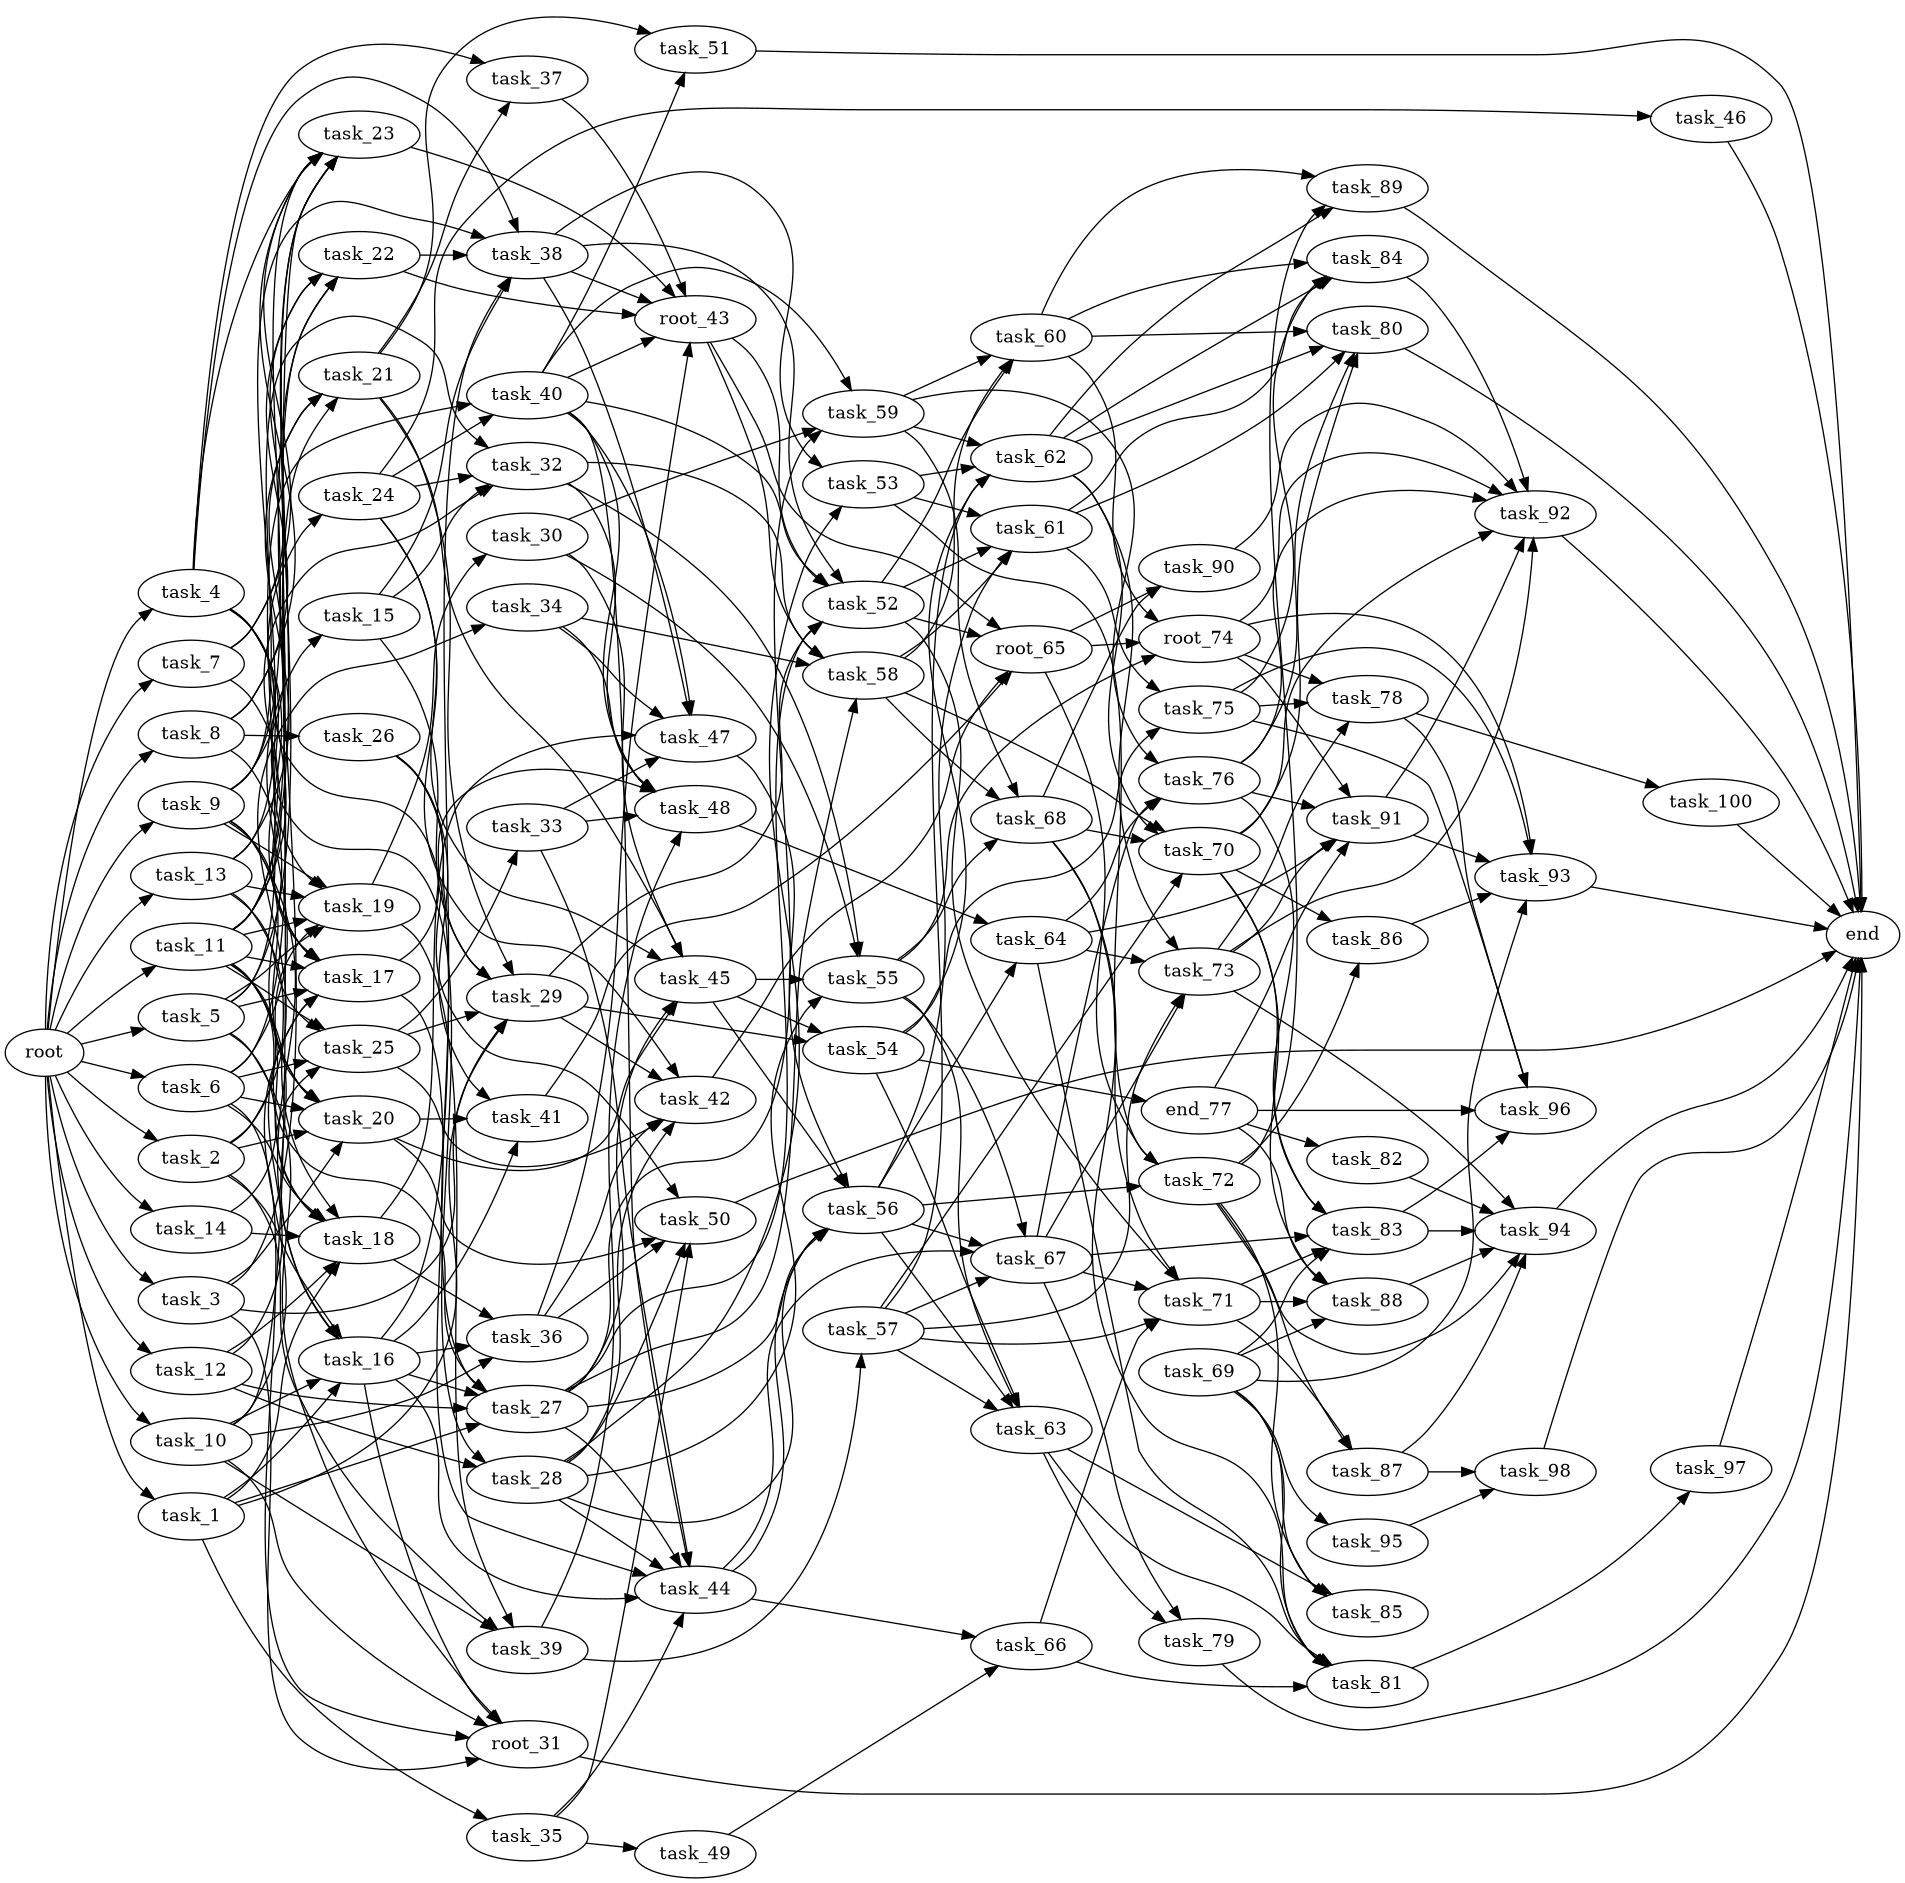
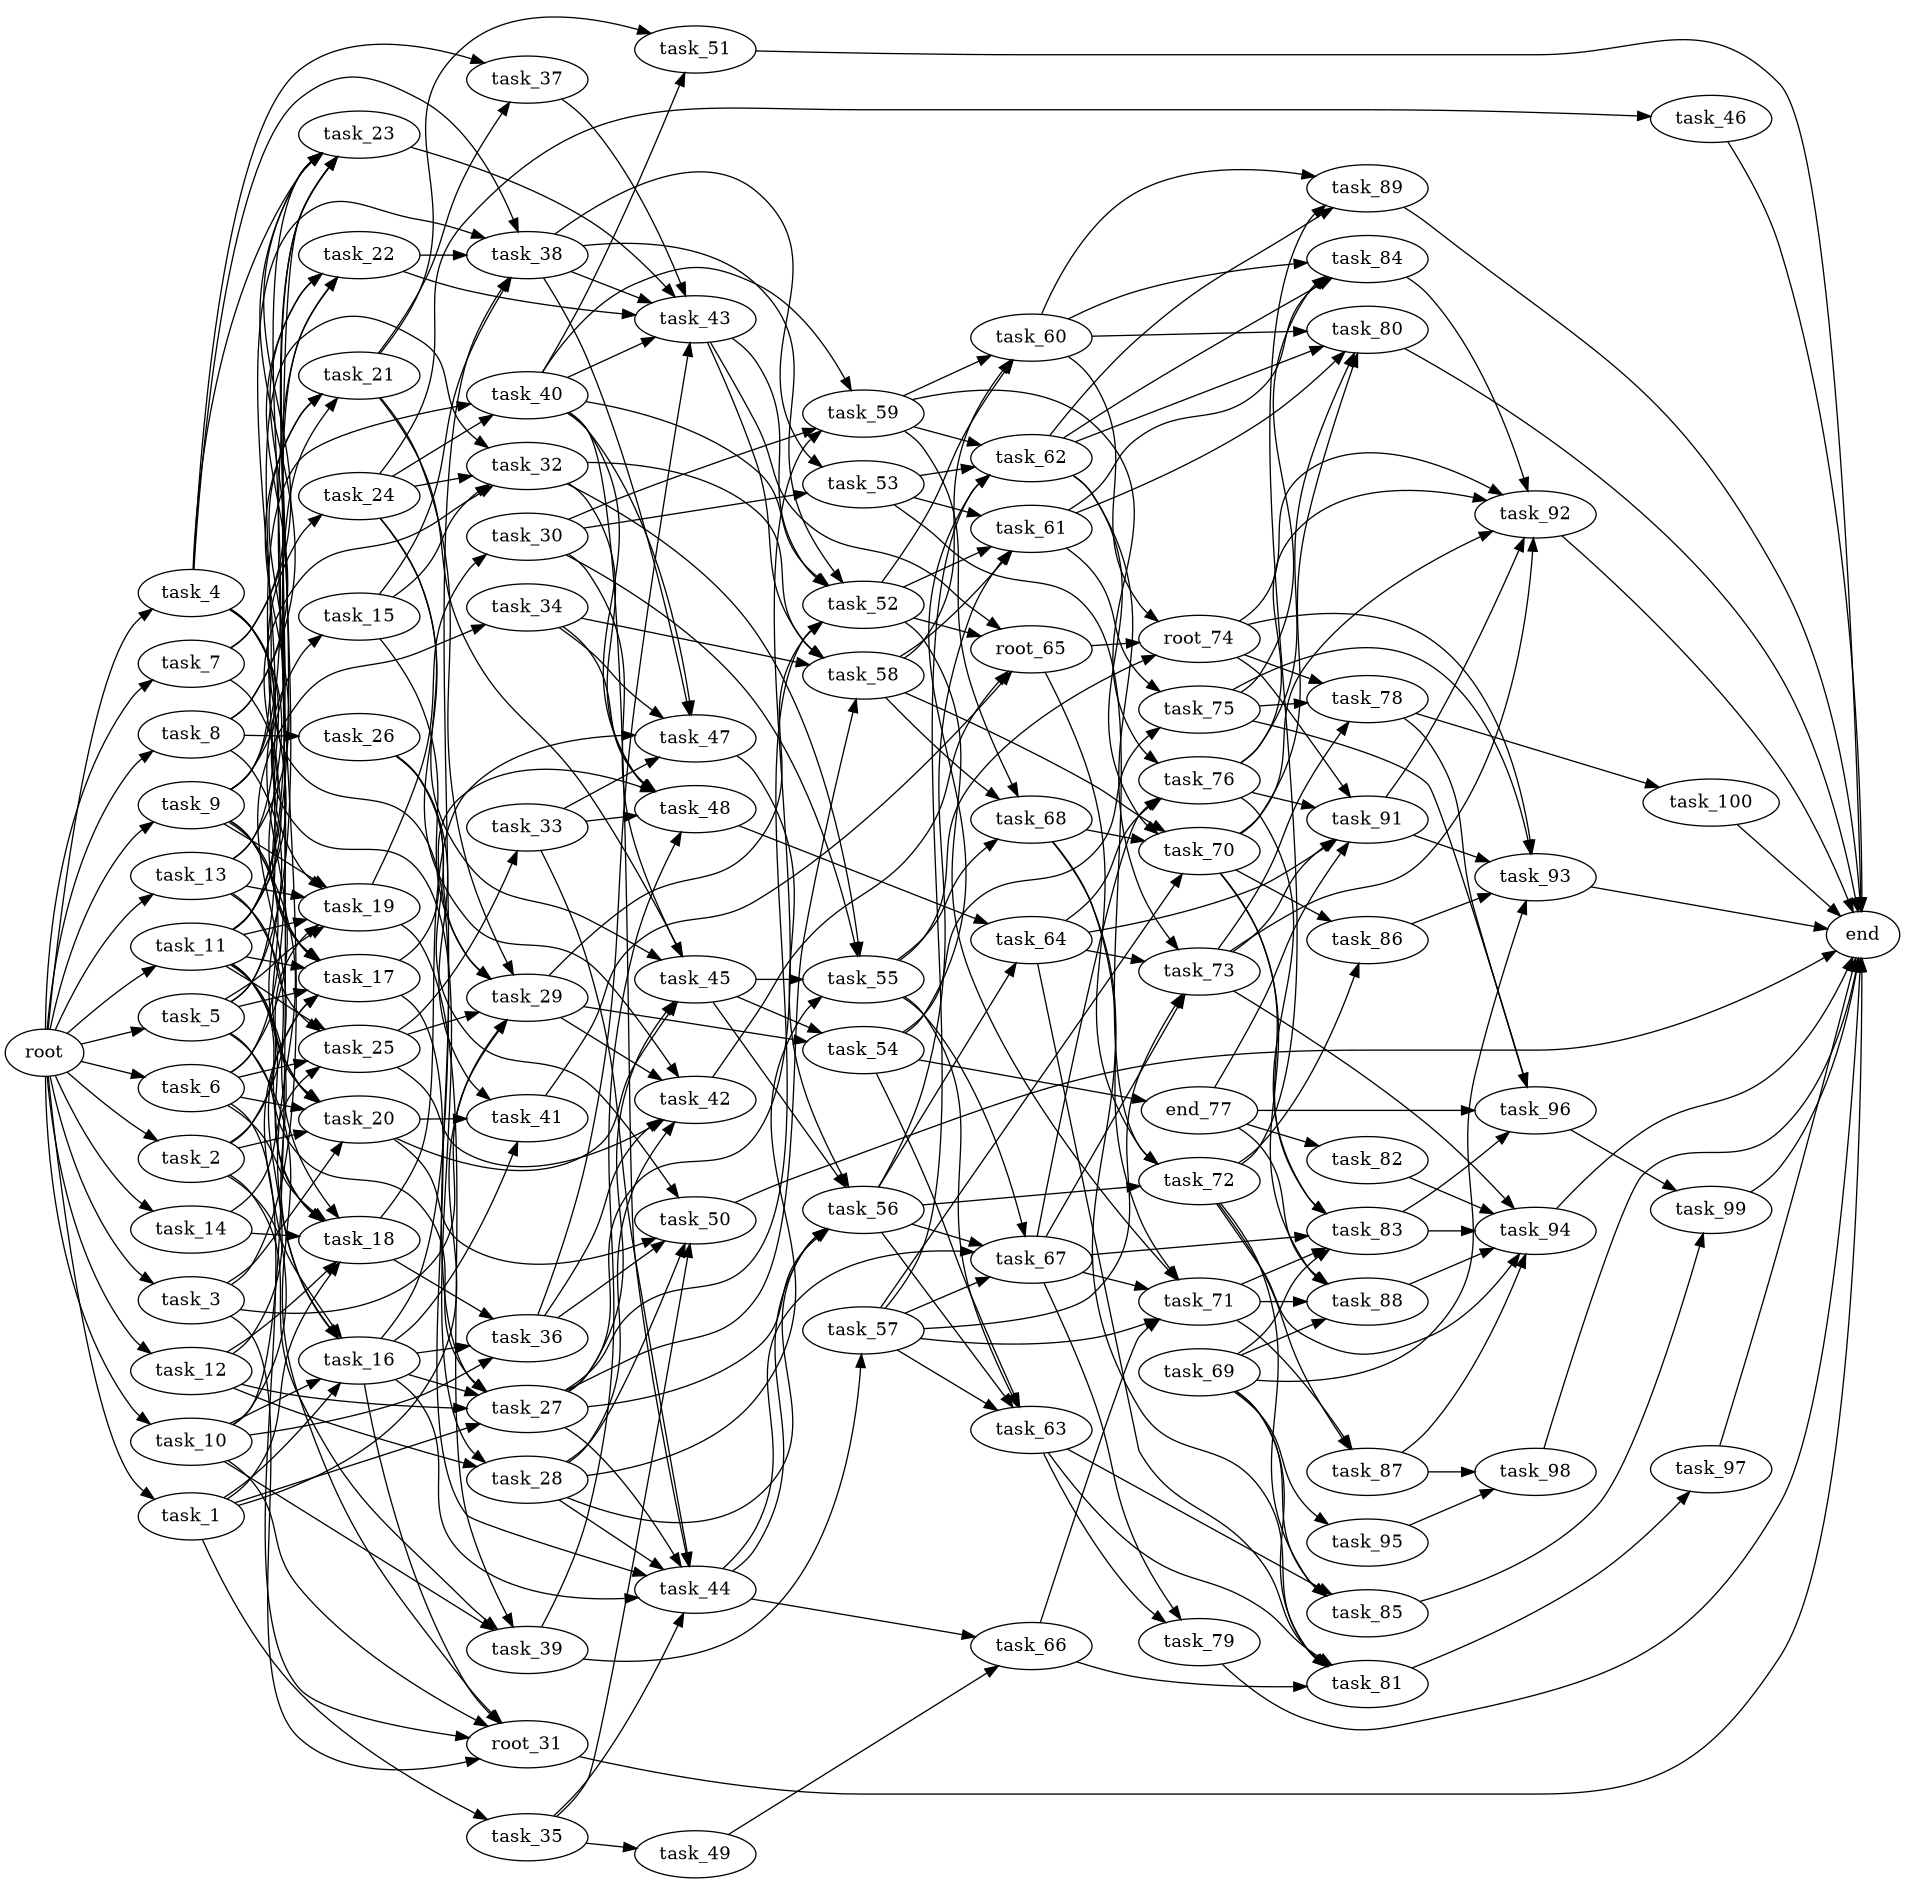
(695, 319) -> (695, 319)
(1199, 568) -> none
none -> (1711, 1210)
(746, 1278) -> (689, 512)
